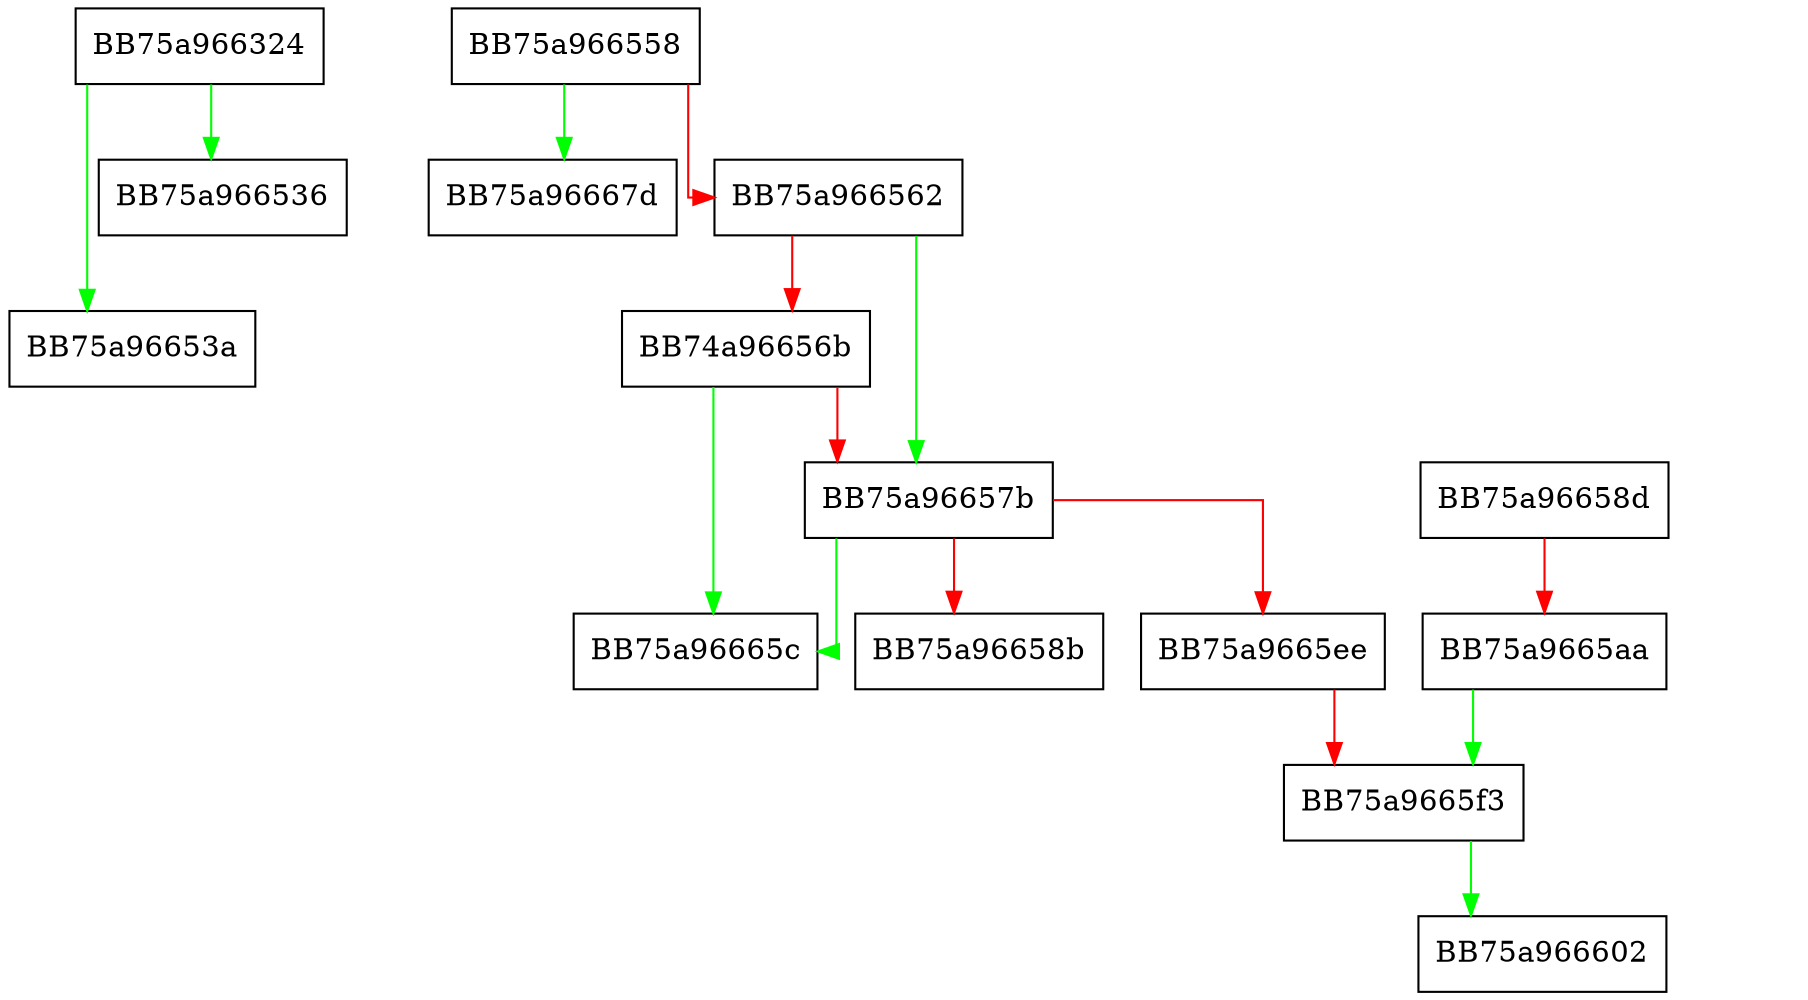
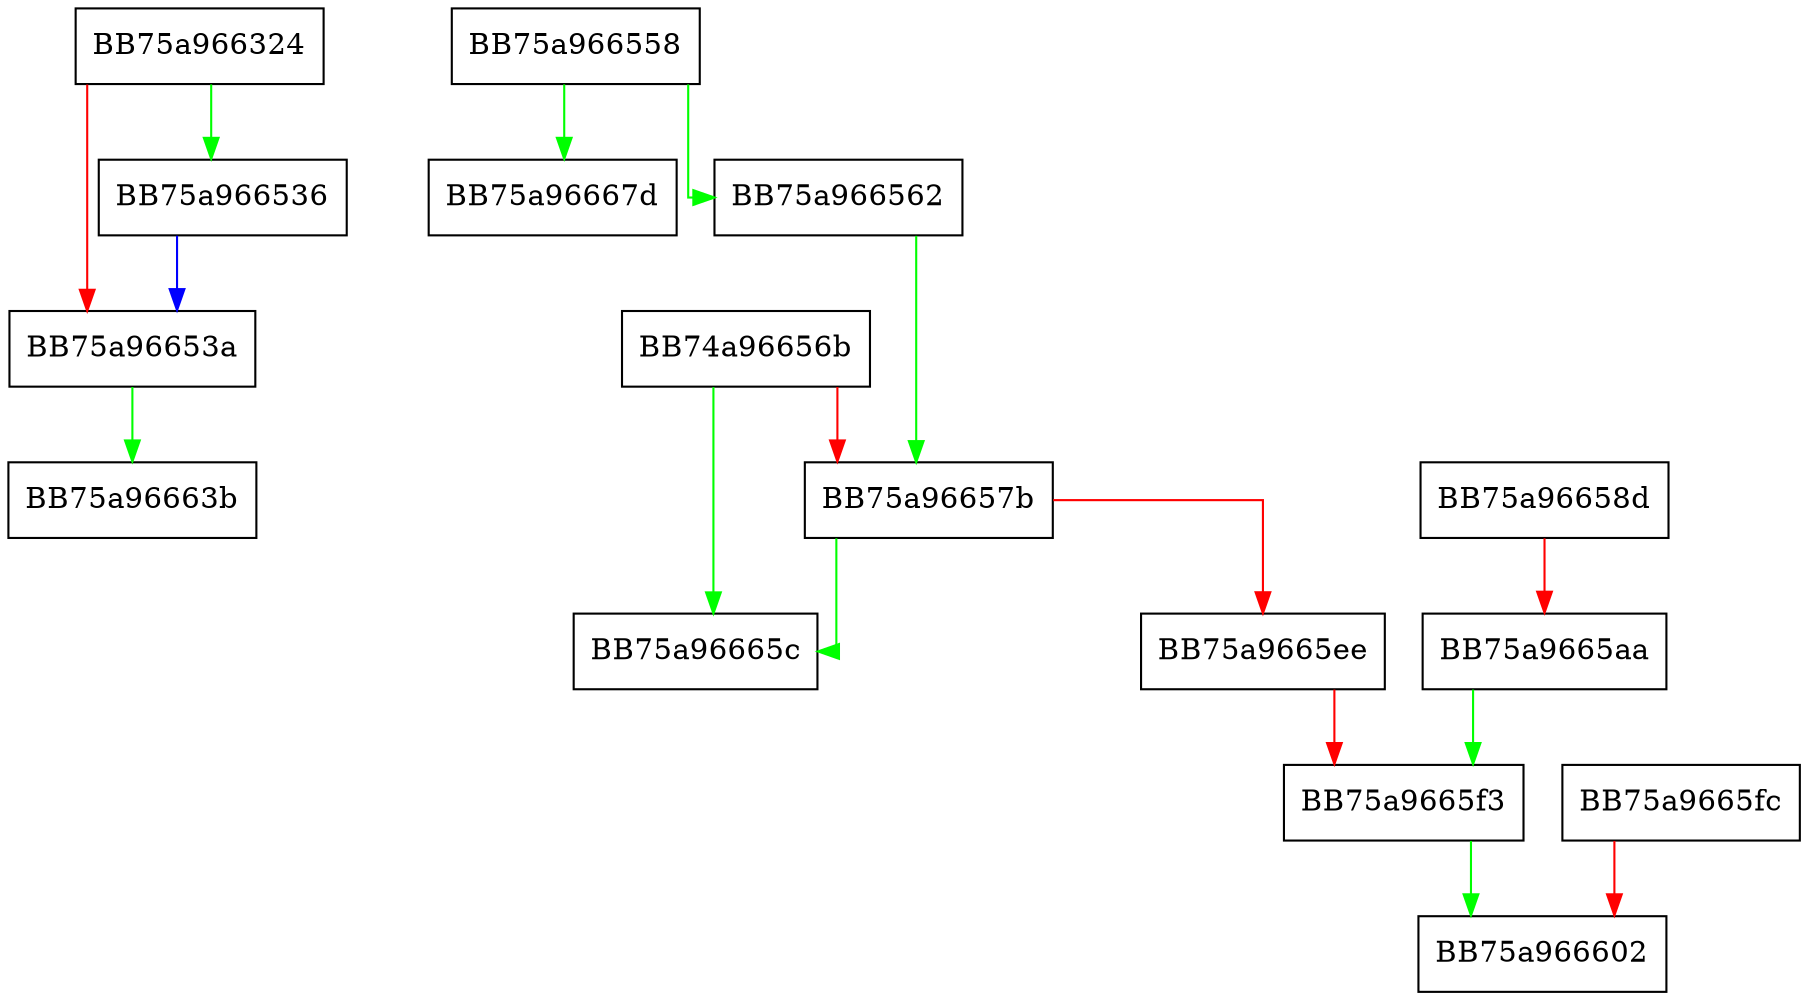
(688, 144) -> (688, 144)
(87, 187) -> (87, 187)
none -> (177, 262)
(792, 262) -> none
none -> (132, 500)
(979, 651) -> none
none -> (1681, 803)
